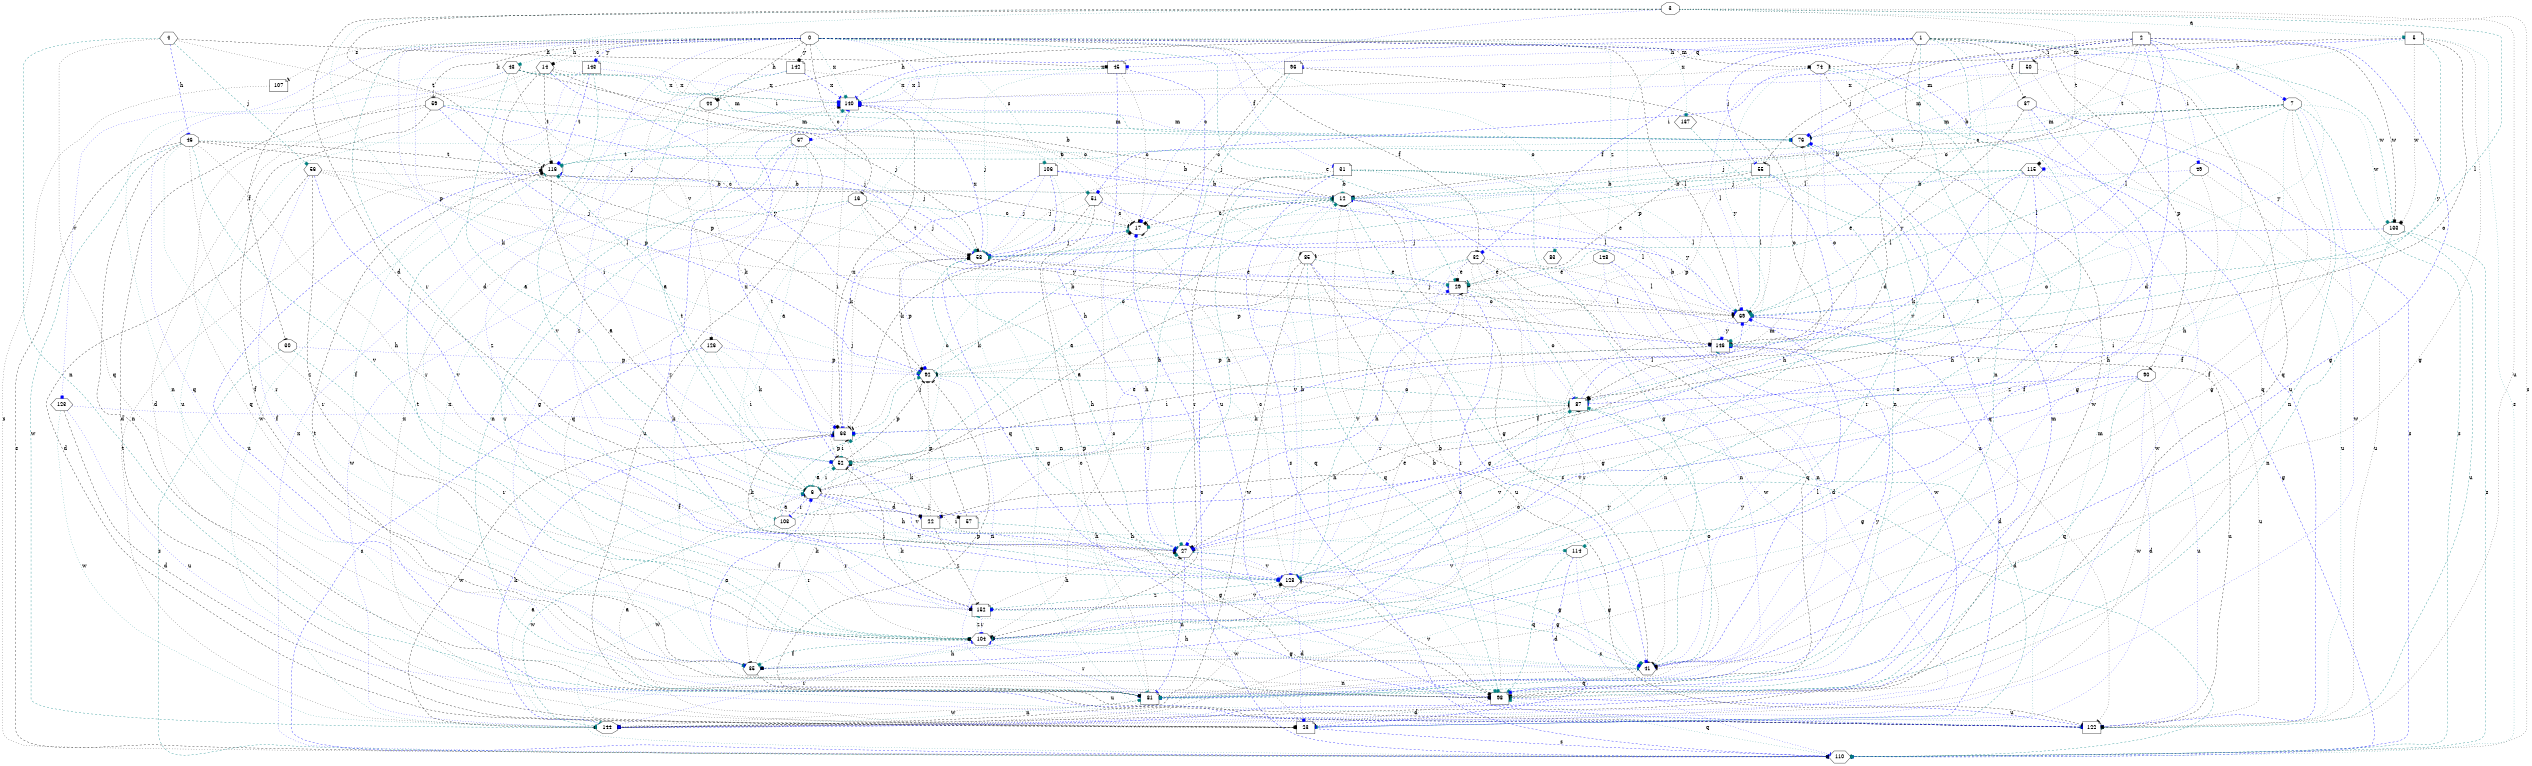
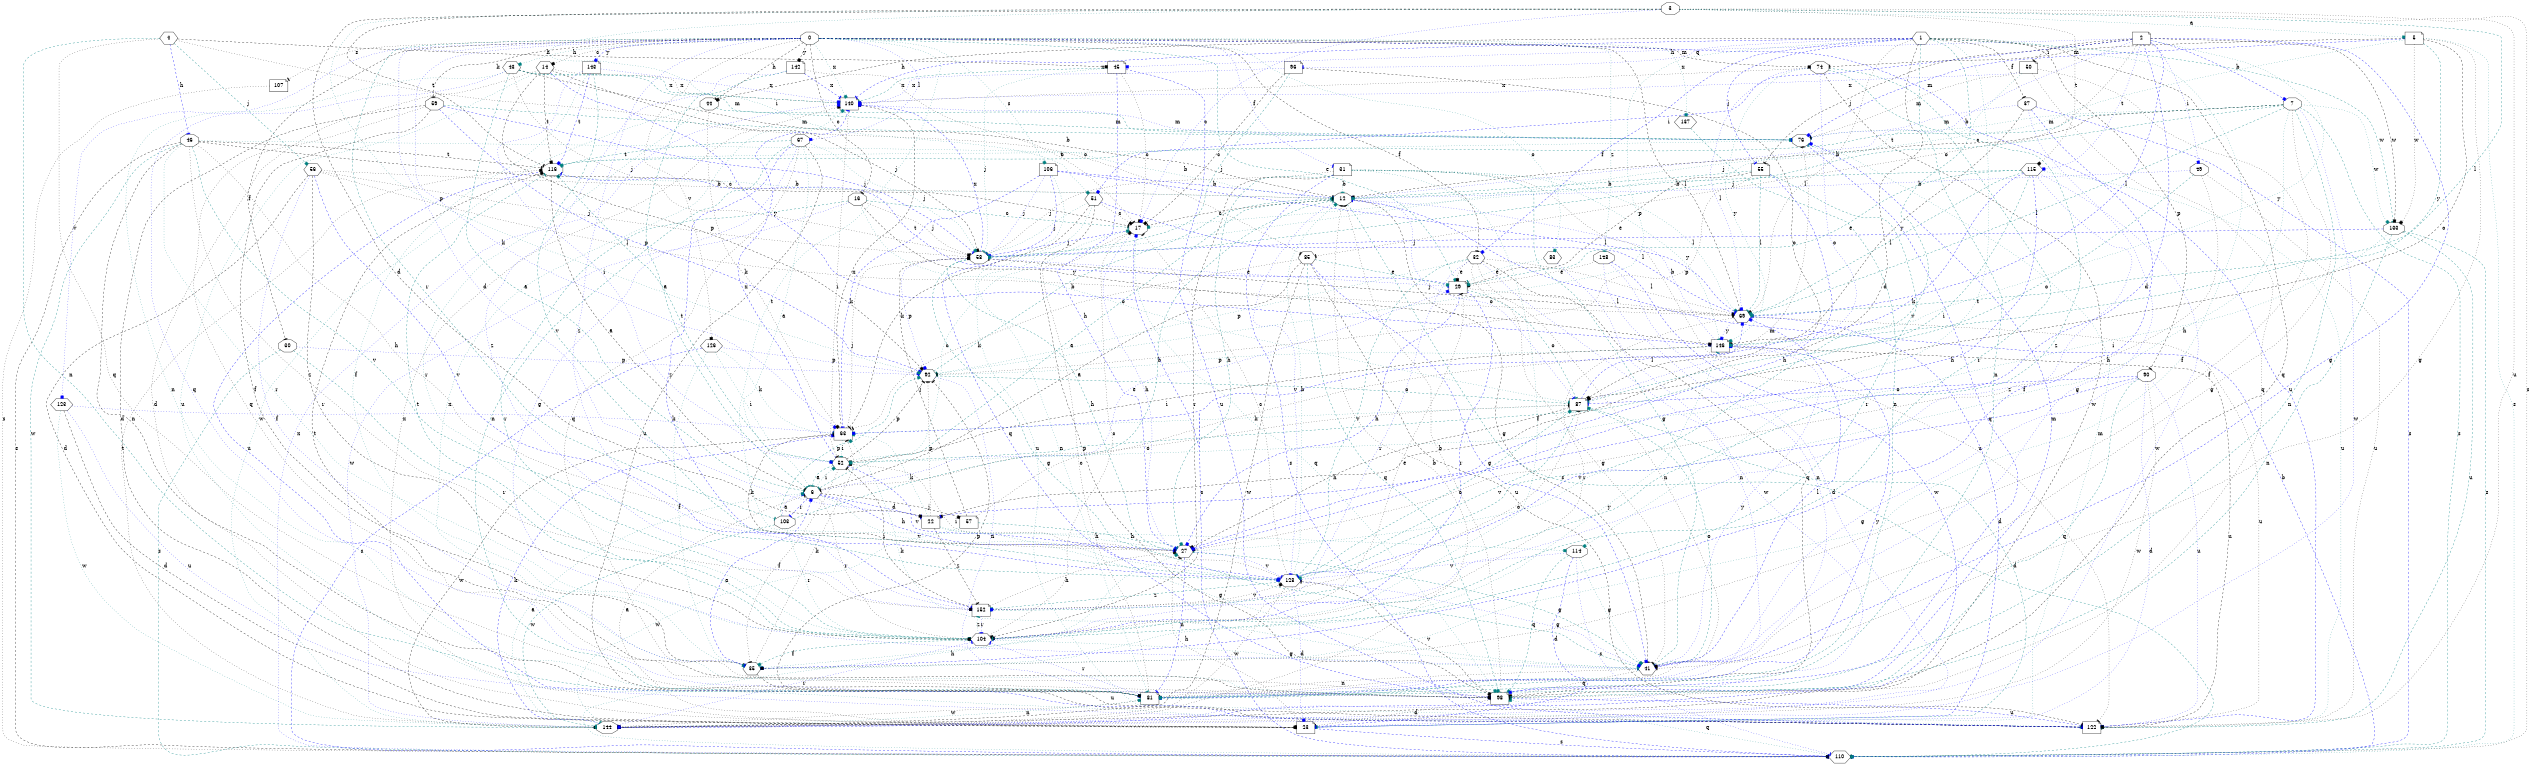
(1113, 212) -> (1113, 212)
(2284, 478) -> (2284, 478)
